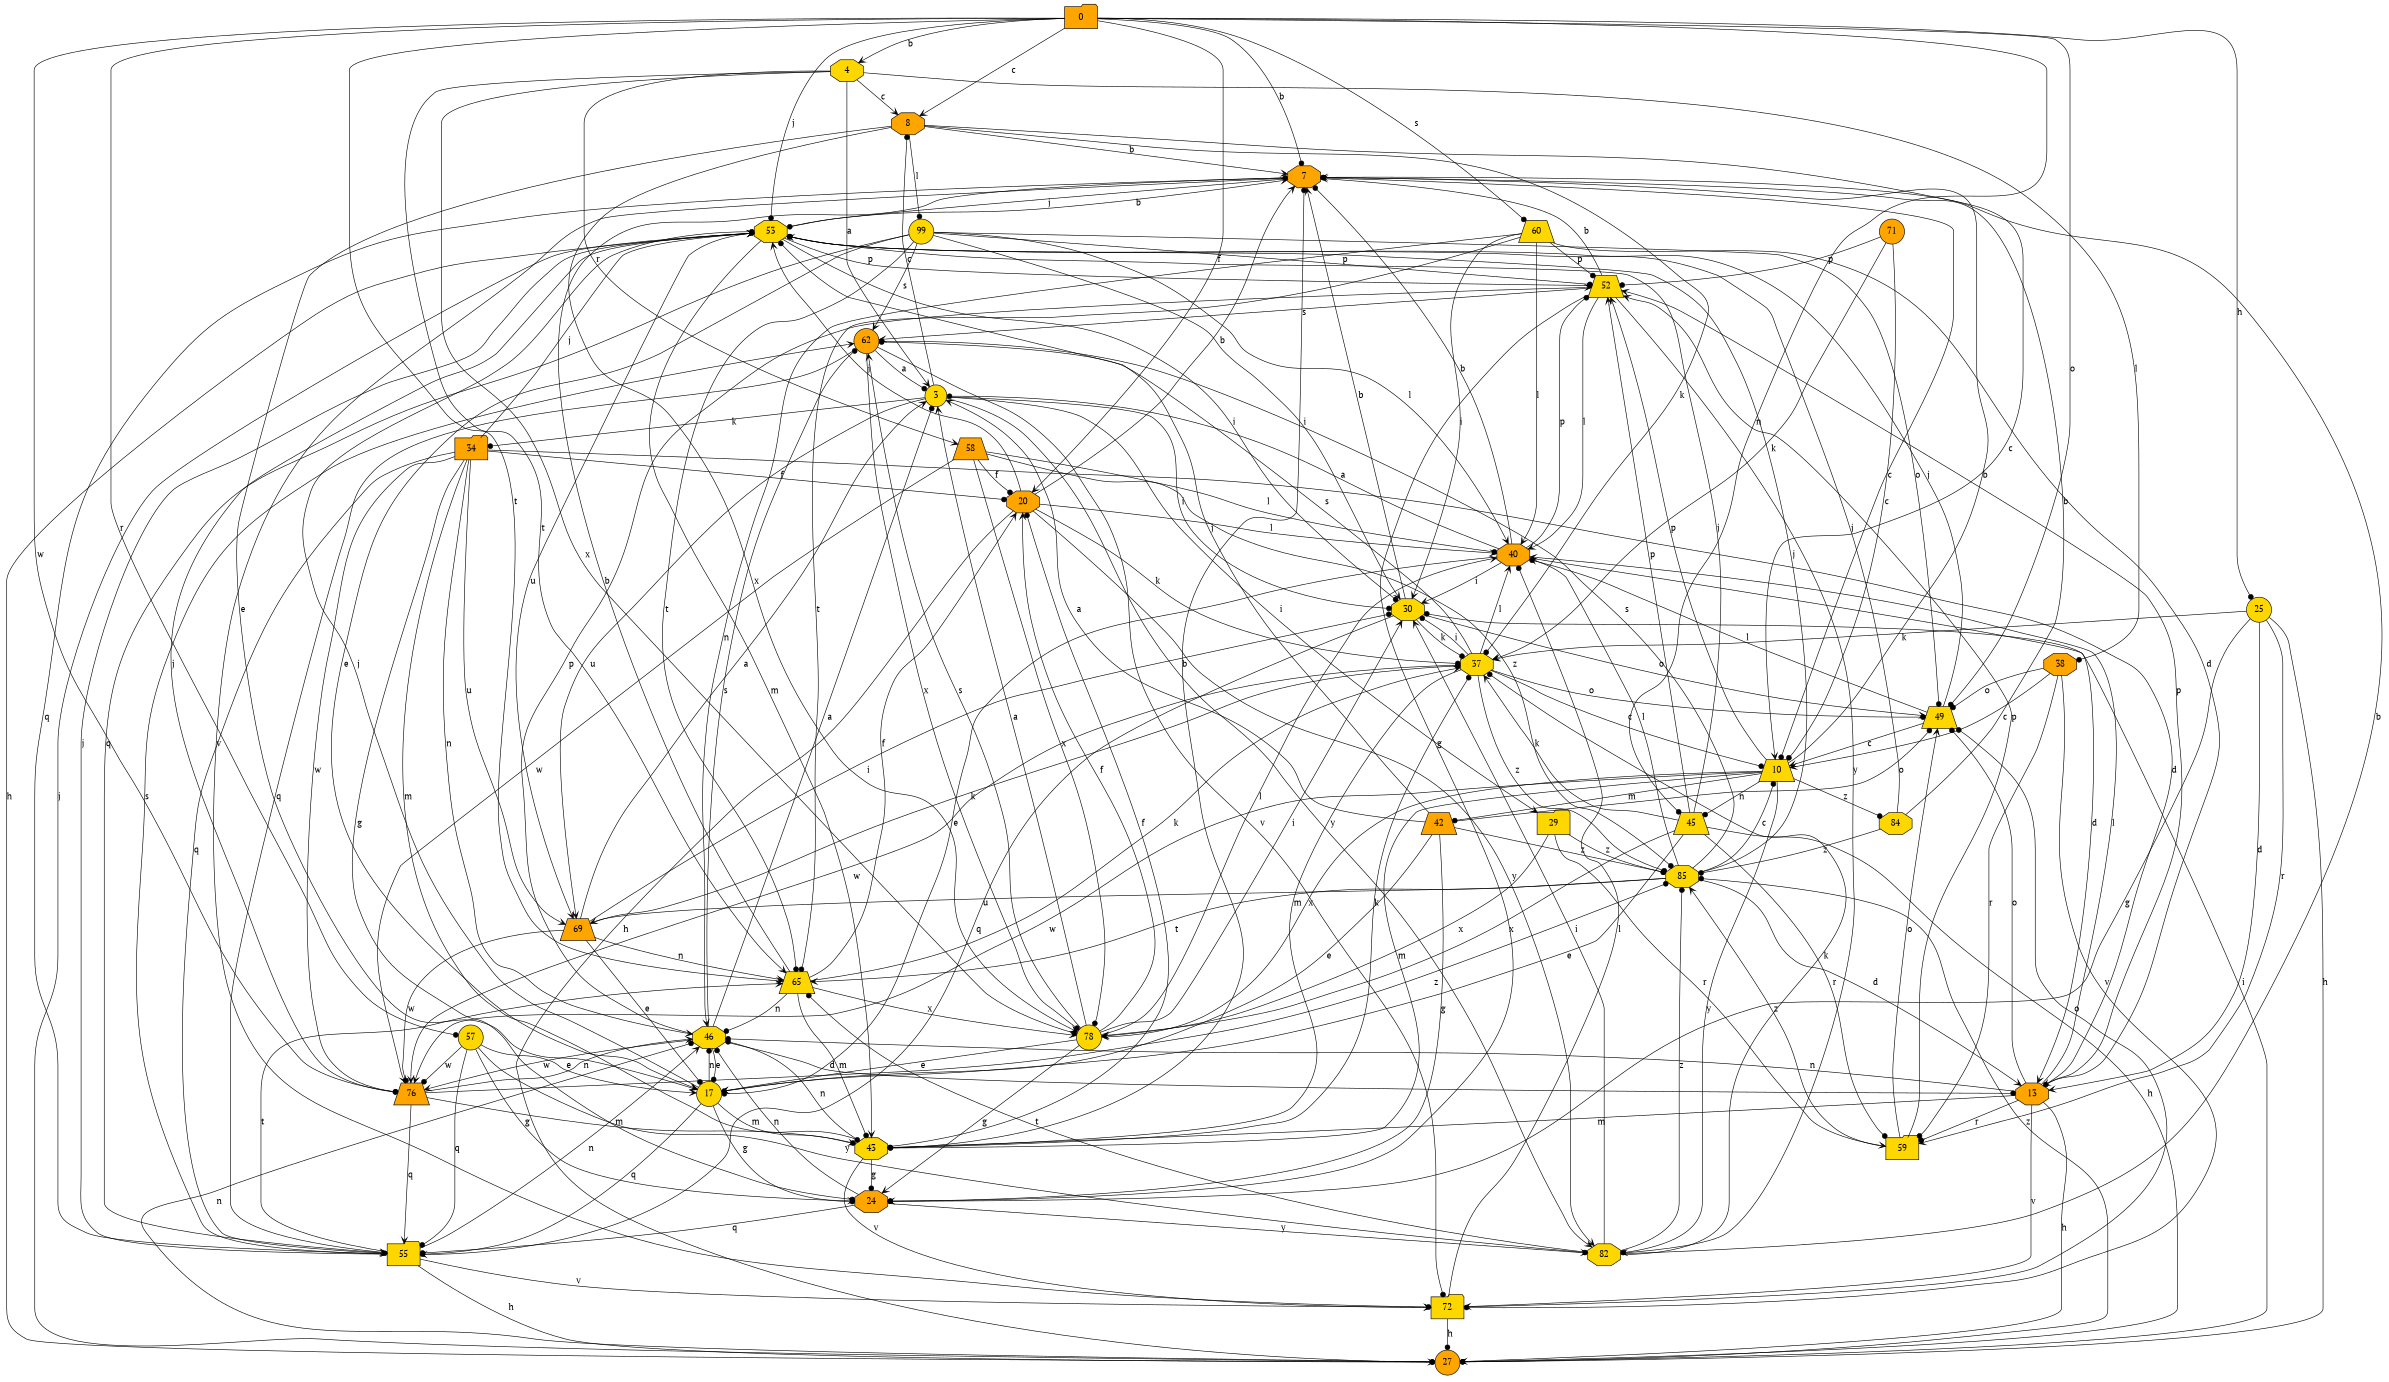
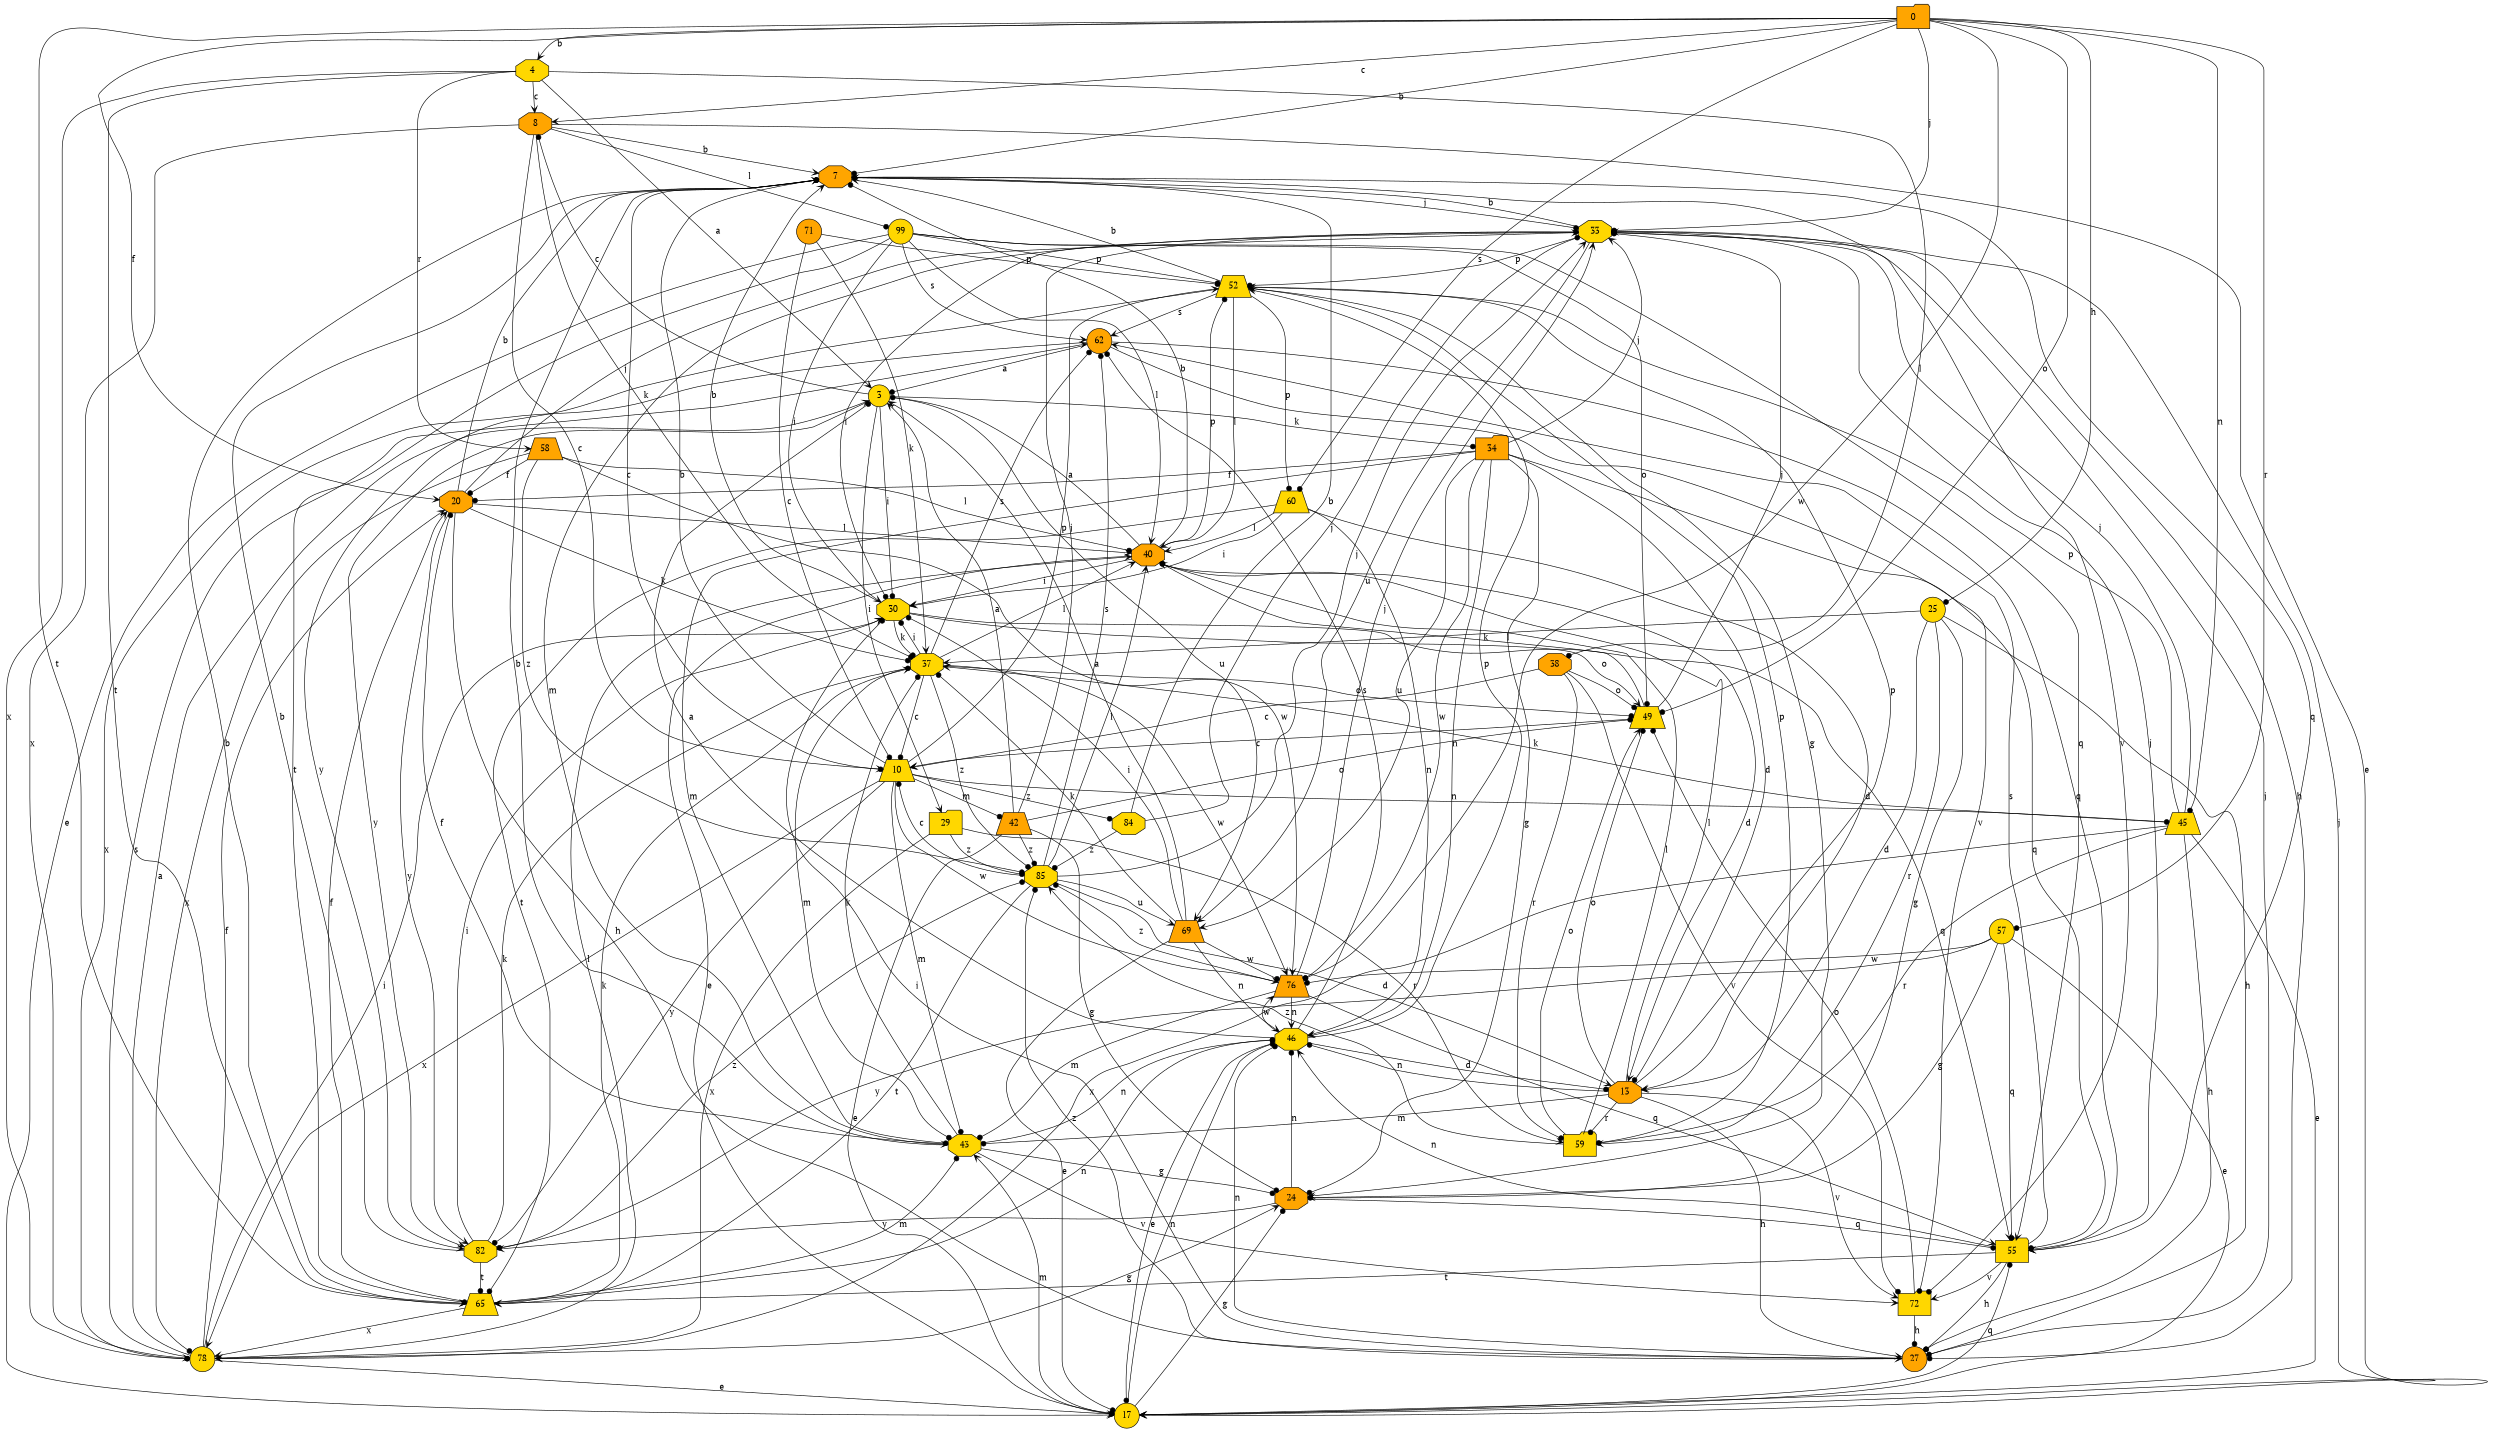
(771, 232) -> (1595, 232)
(1574, 261) -> (1285, 389)
(1615, 937) -> (1639, 668)
(685, 961) -> (1231, 988)
